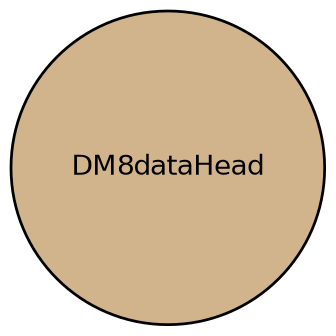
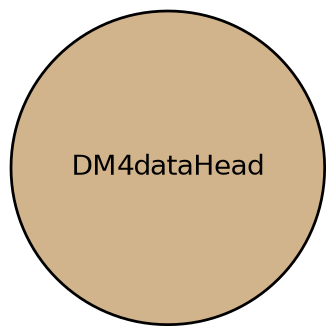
(168, 168) -> (168, 168)
